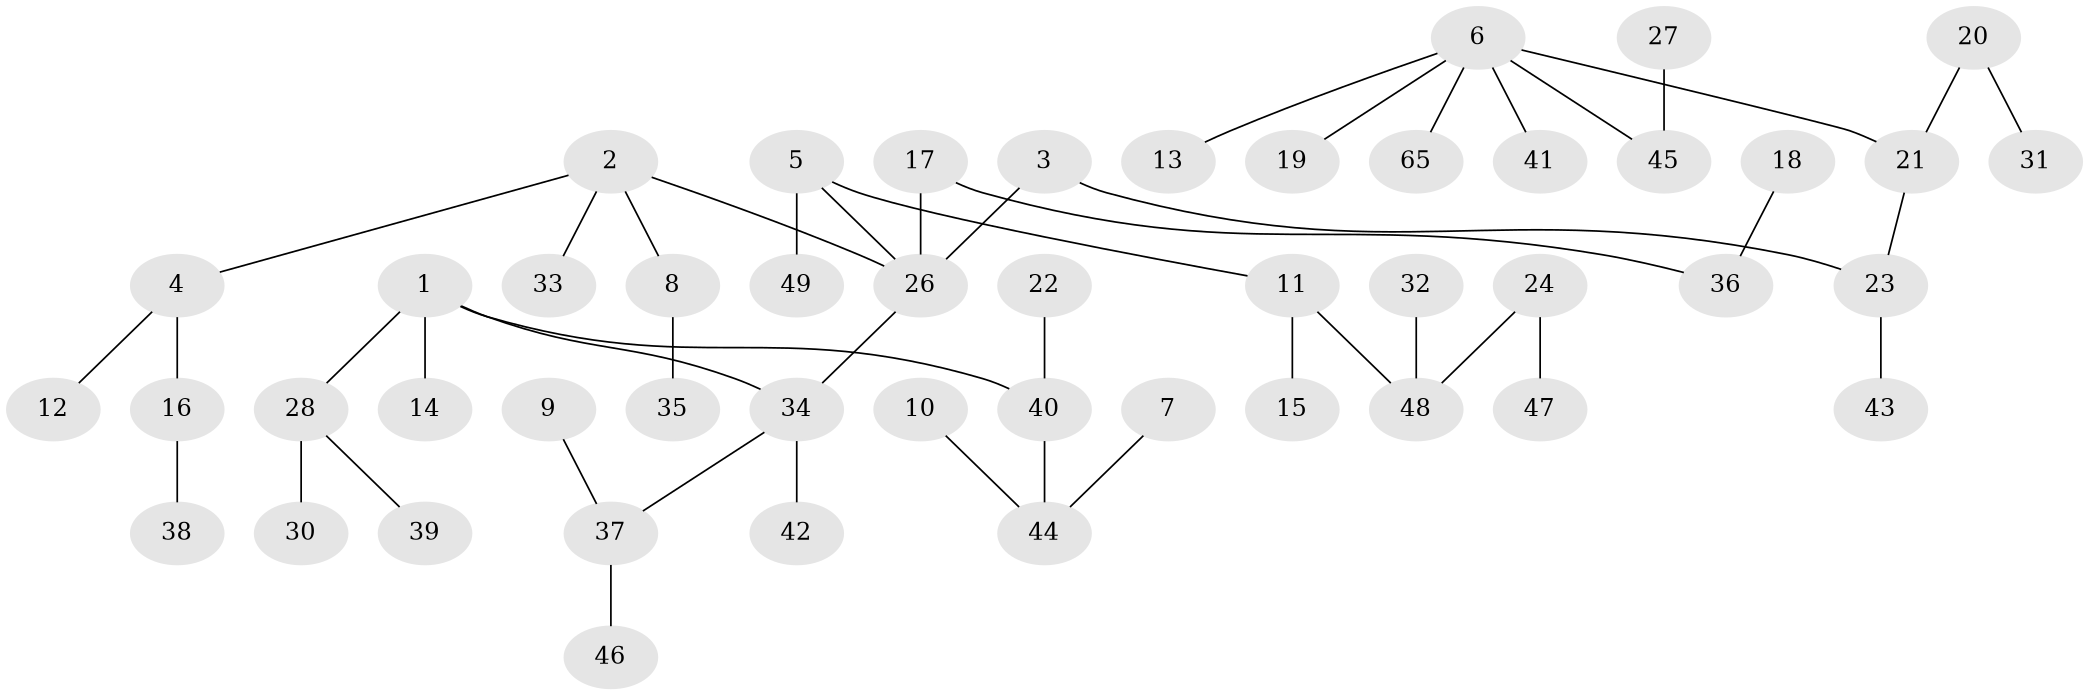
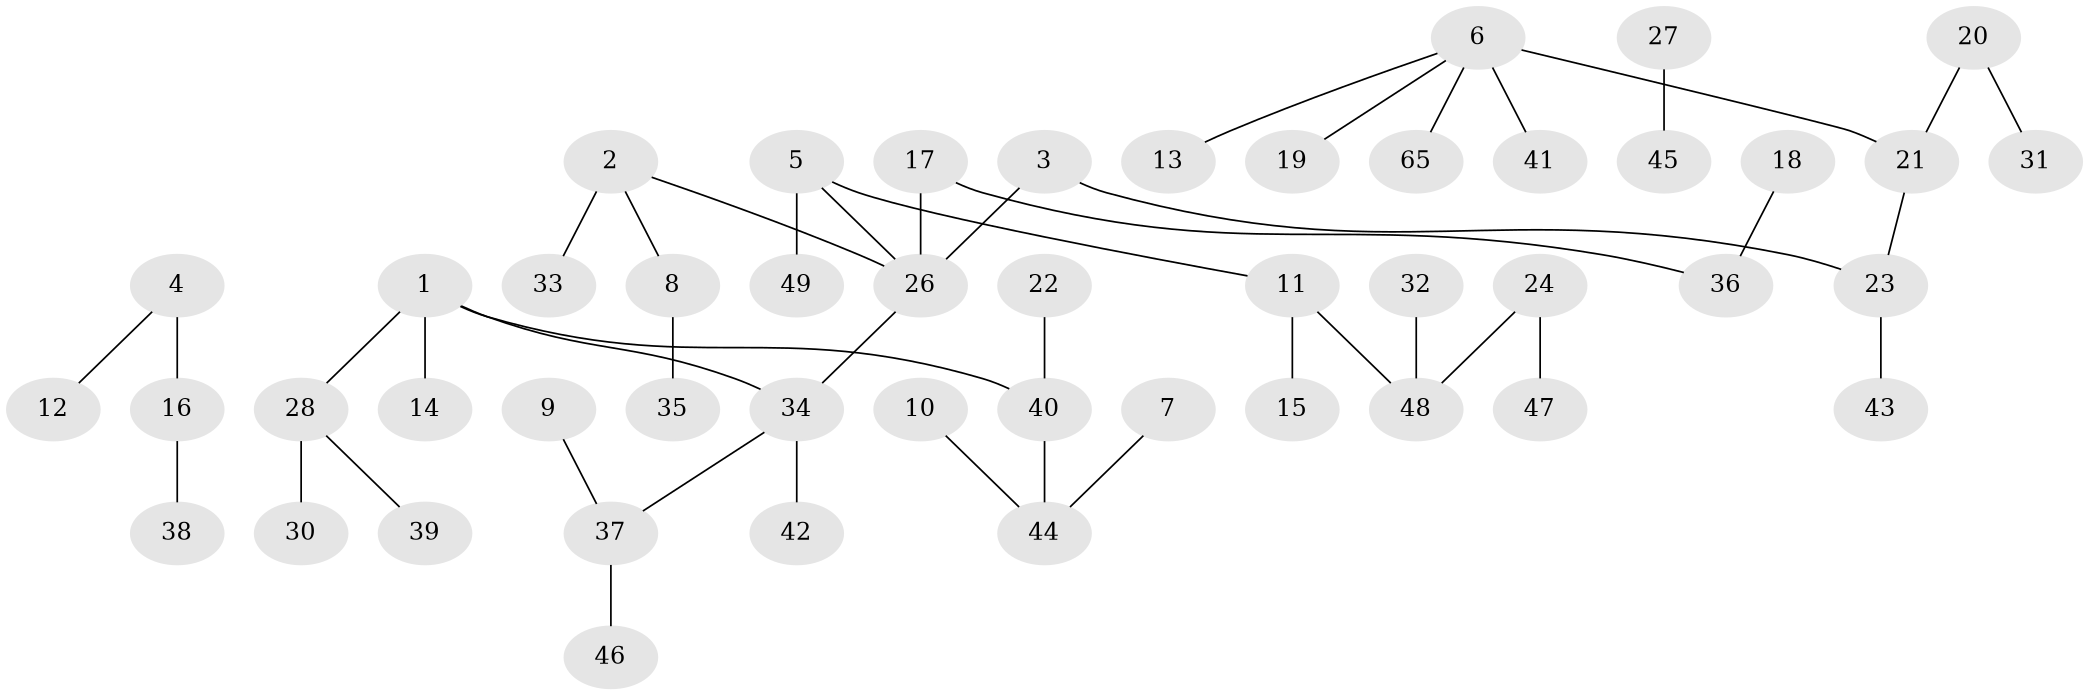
(1571, 100) -> none
(394, 224) -> none
